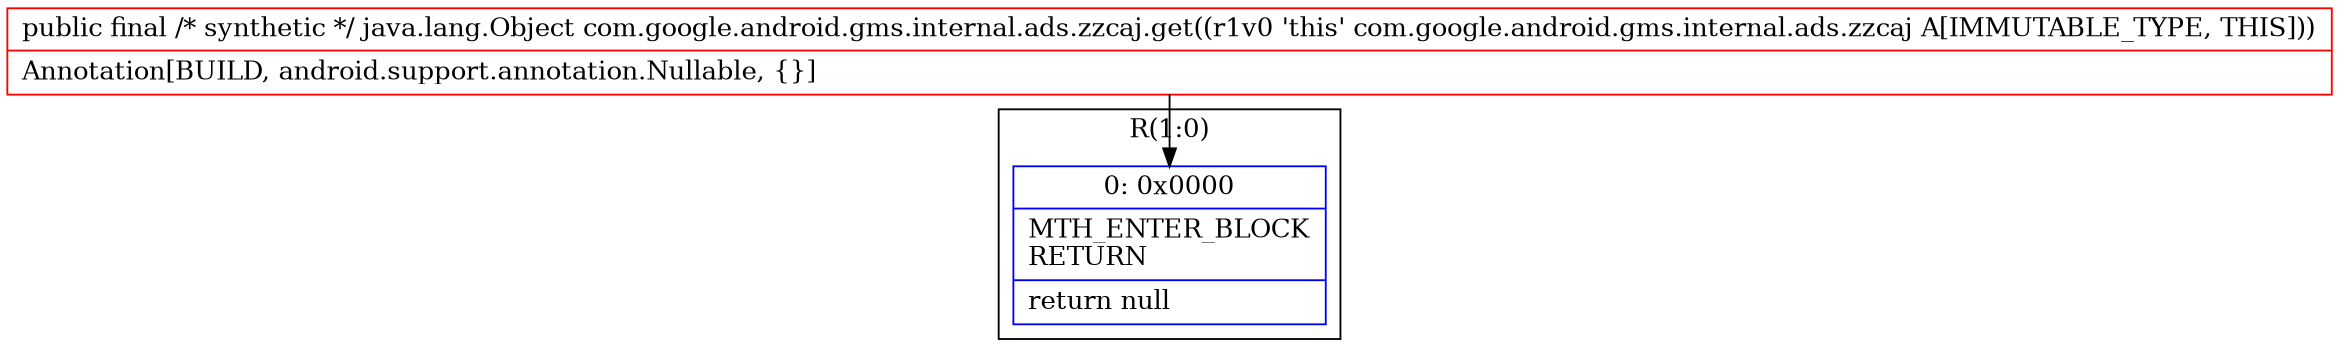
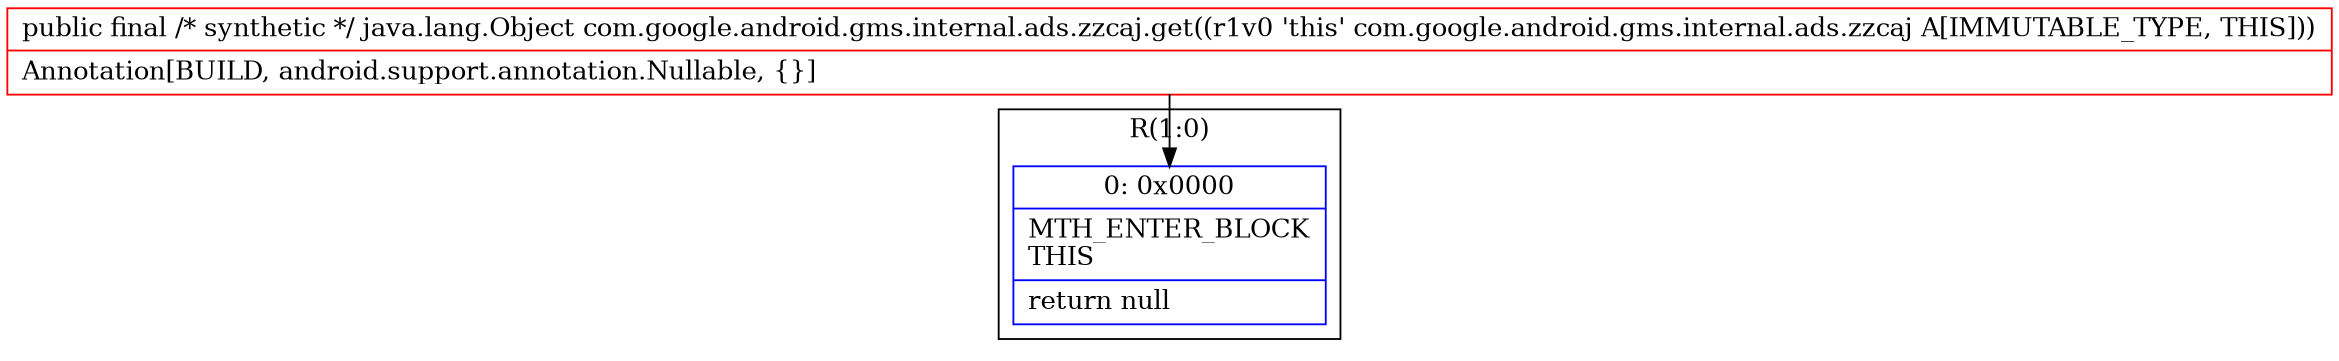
(1088, 257) -> (1062, 257)
